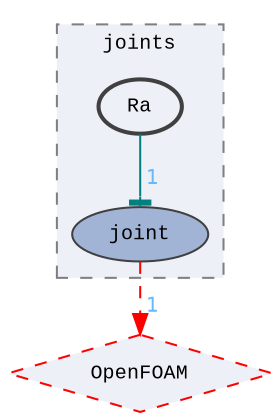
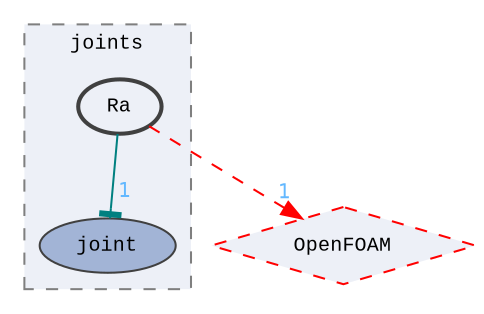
(140, 290) -> (217, 167)
